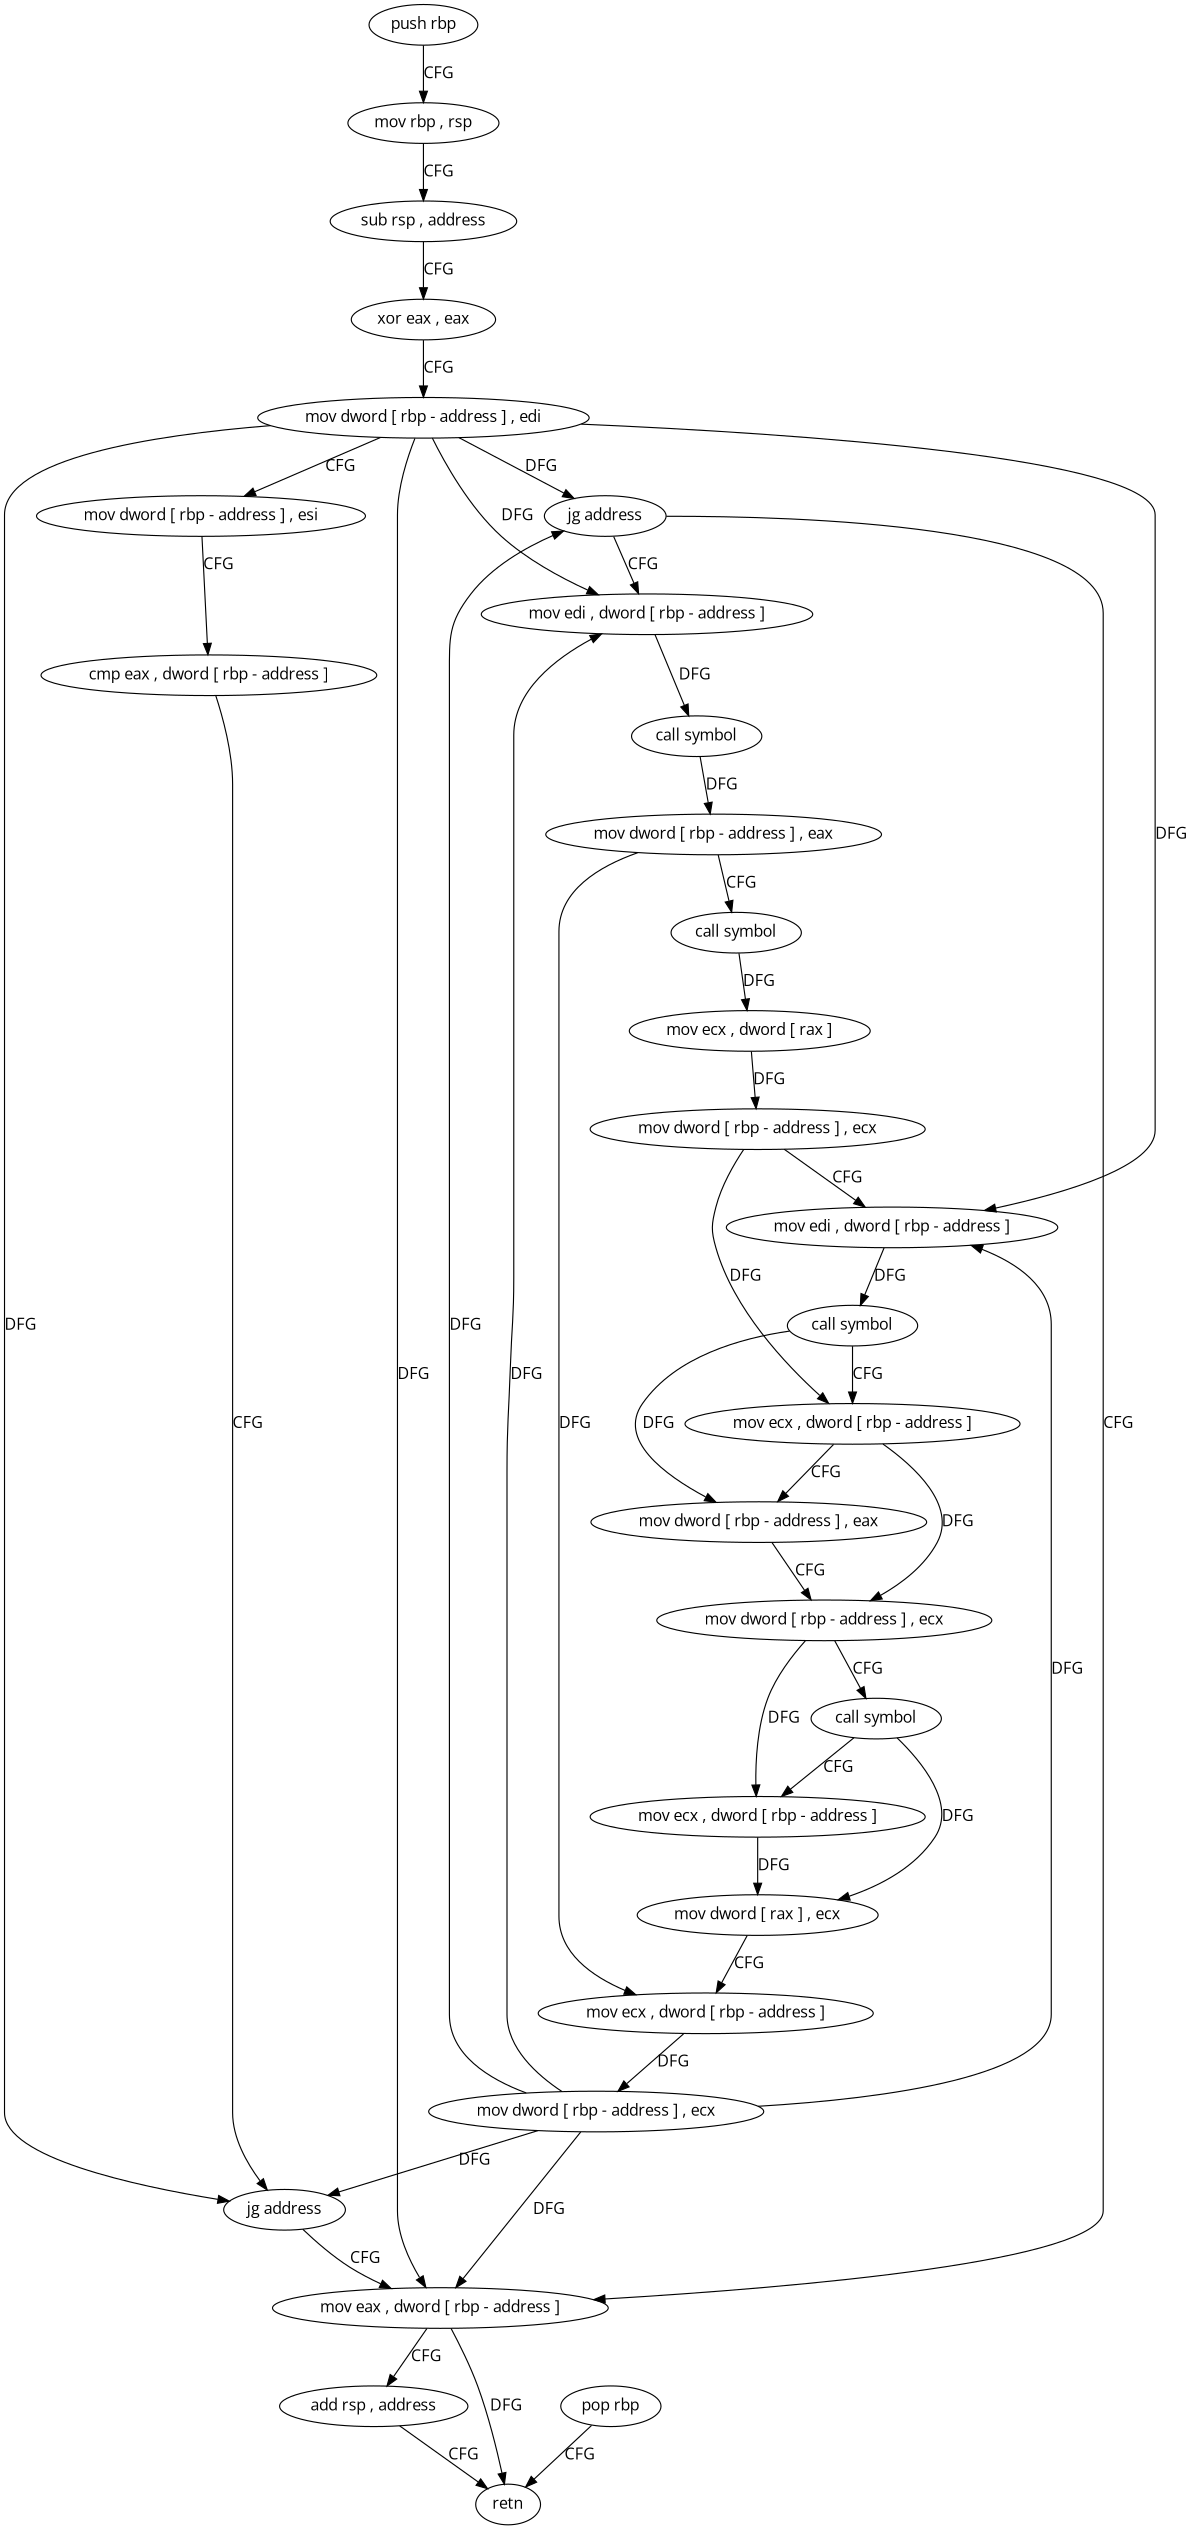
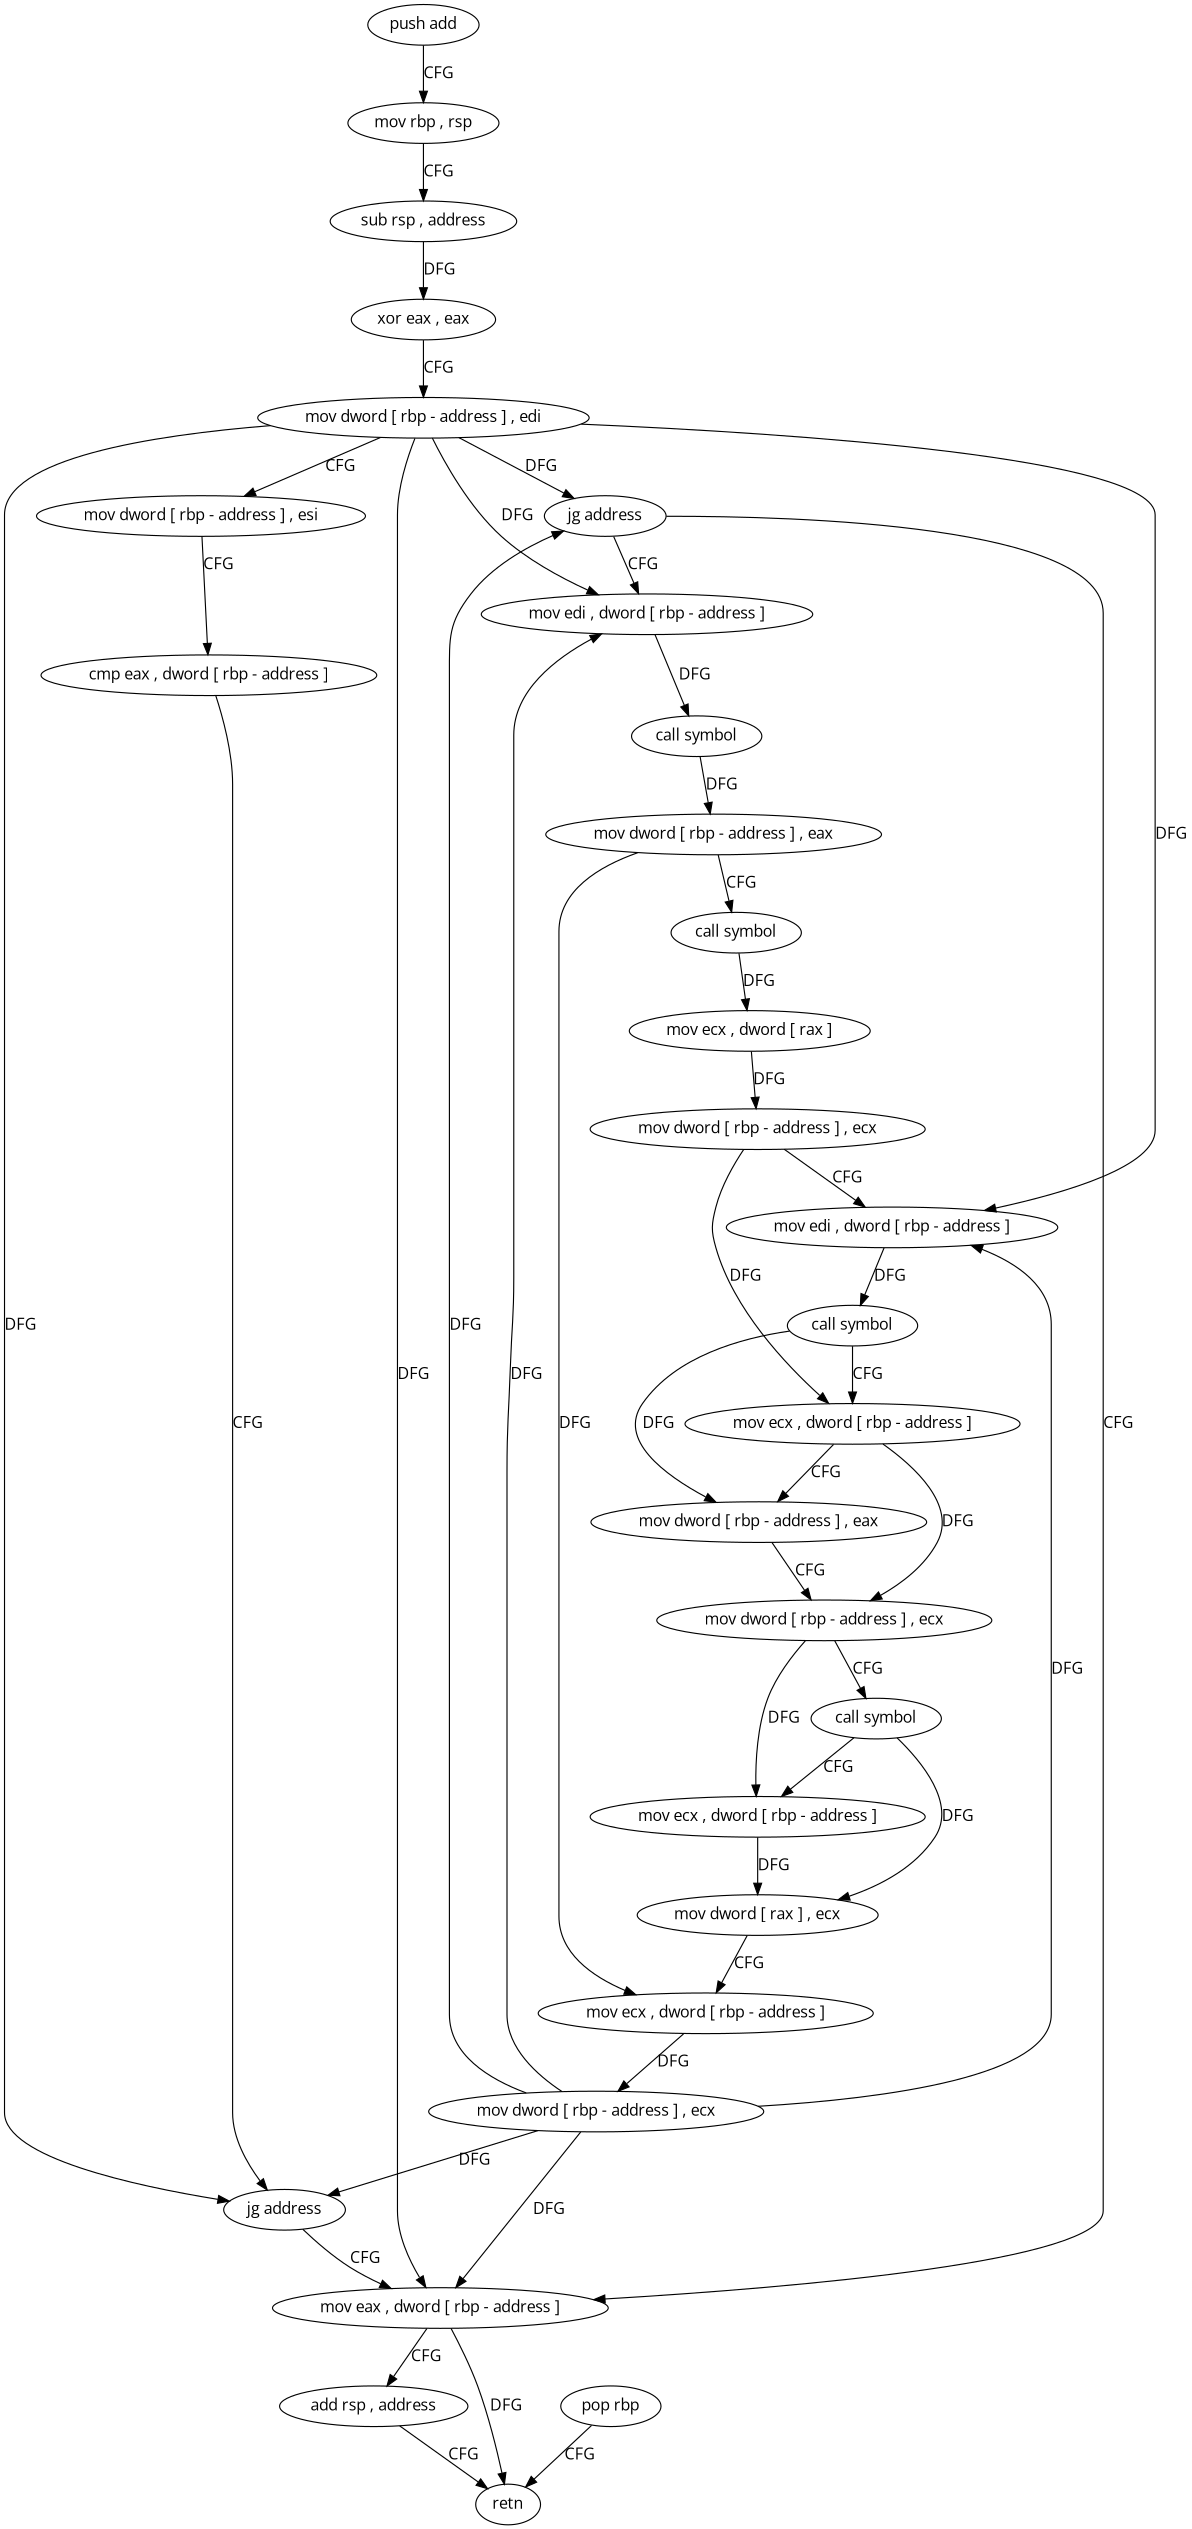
(423, 25) -> (423, 25)
(439, 270) -> (440, 270)
